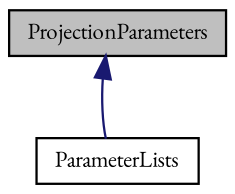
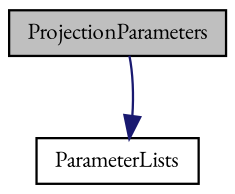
(102, 109) -> (133, 86)
